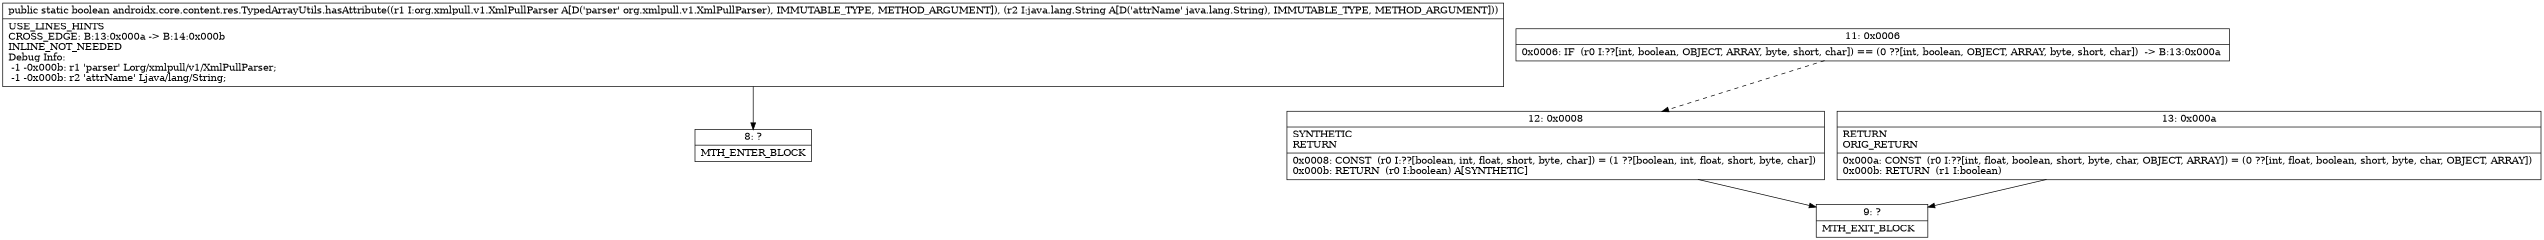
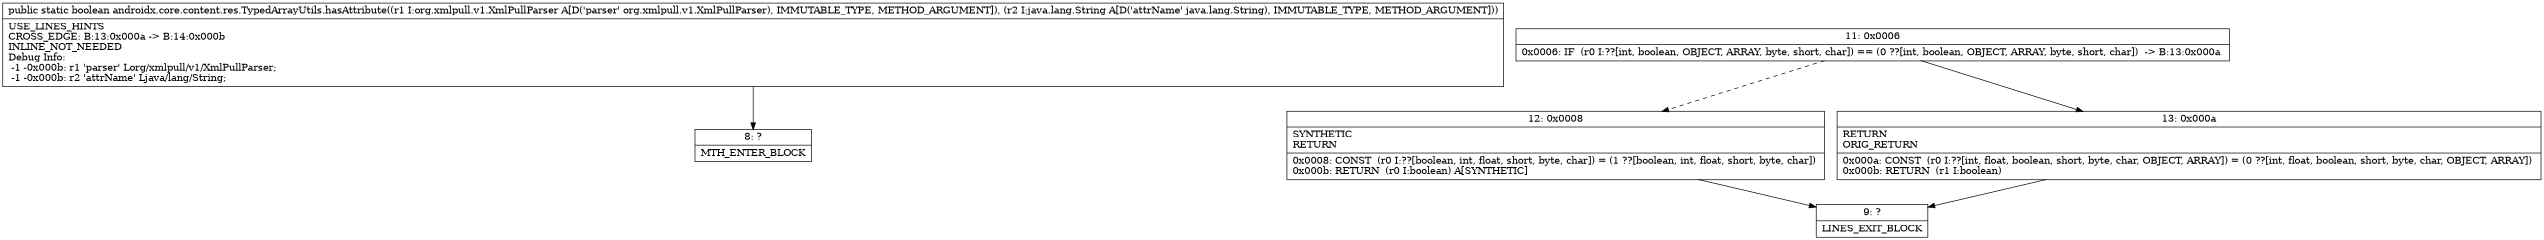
none -> (1999, 85)
(1868, 229) -> (1872, 229)
